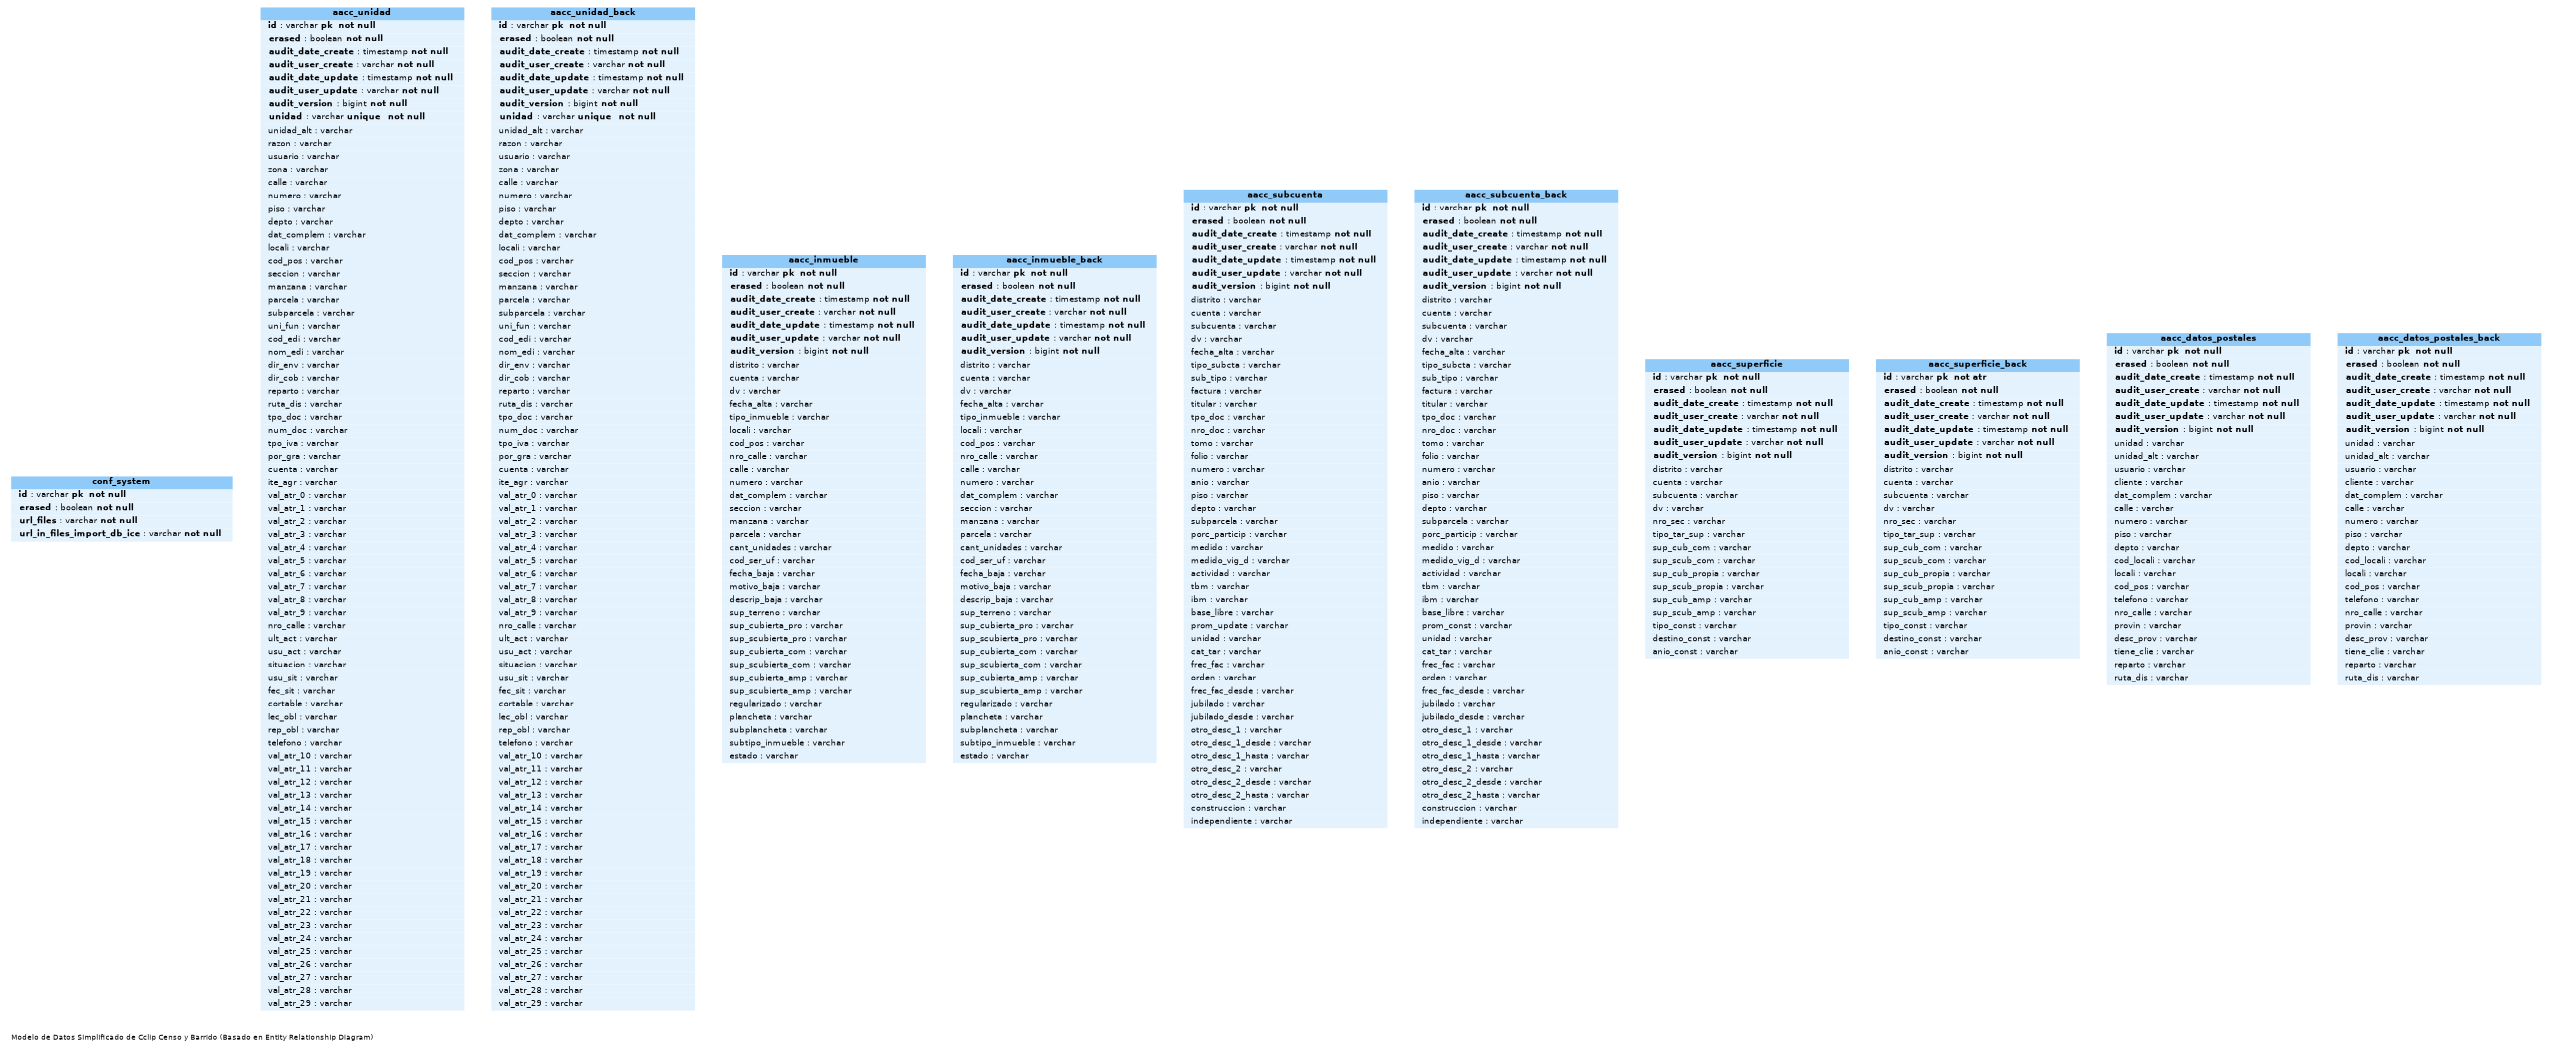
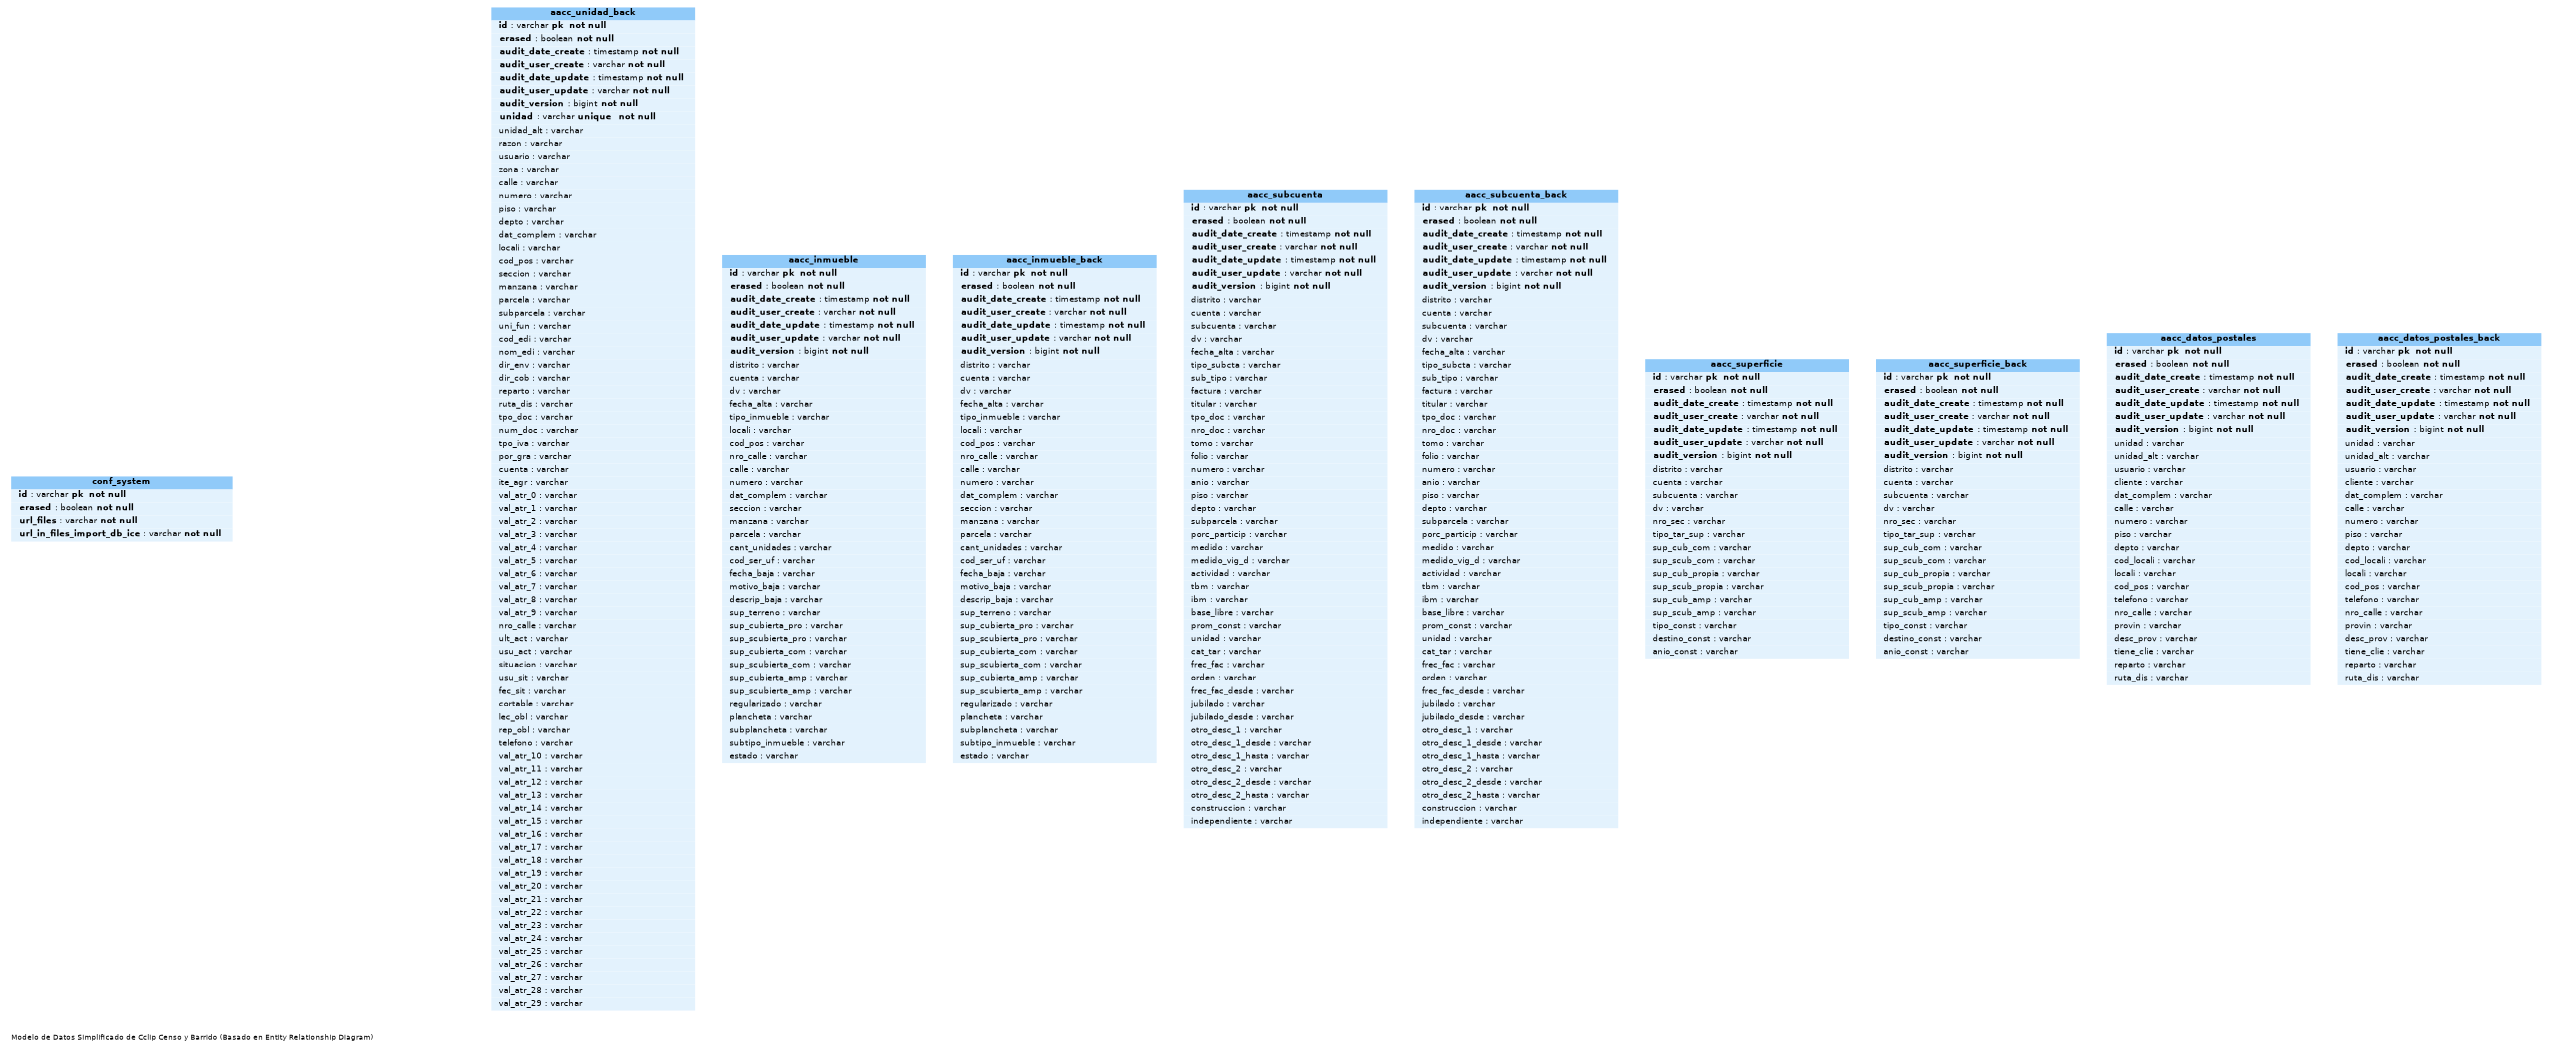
(1962, 377) -> (1964, 377)
(362, 509) -> none
(1240, 626) -> (1236, 626)
